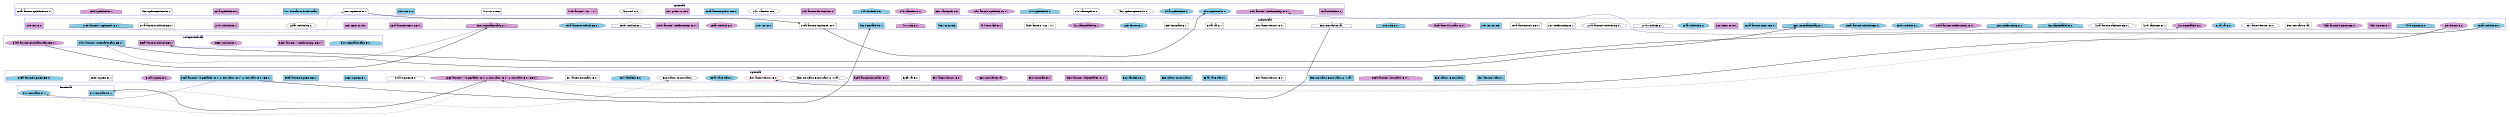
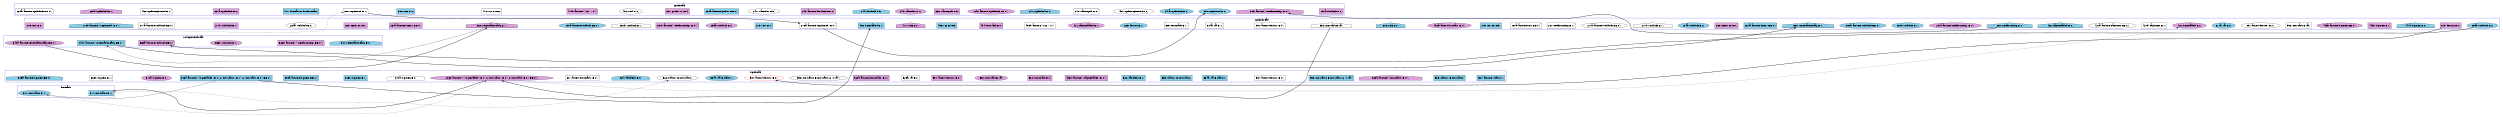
(2454, 26) -> (2451, 26)
(1640, 31) -> (1640, 31)
(66, 87) -> (66, 87)
